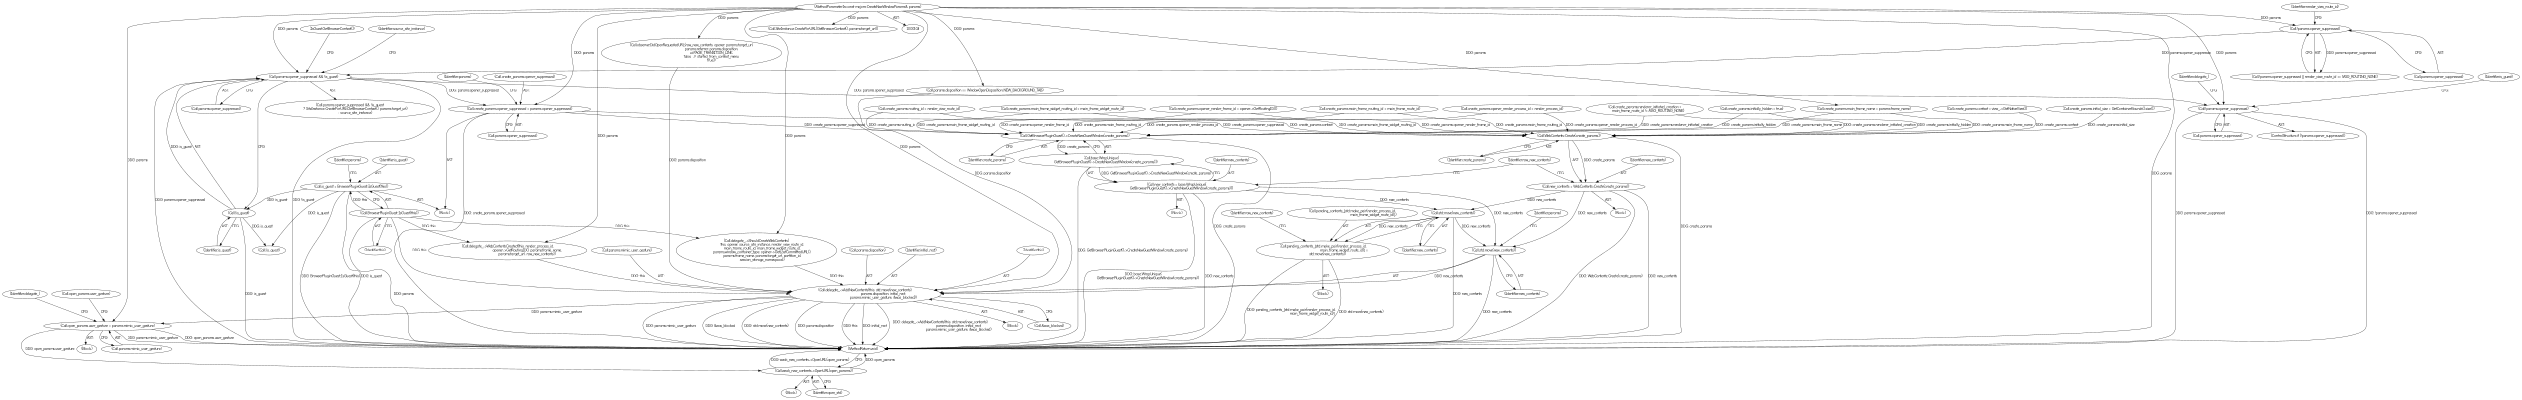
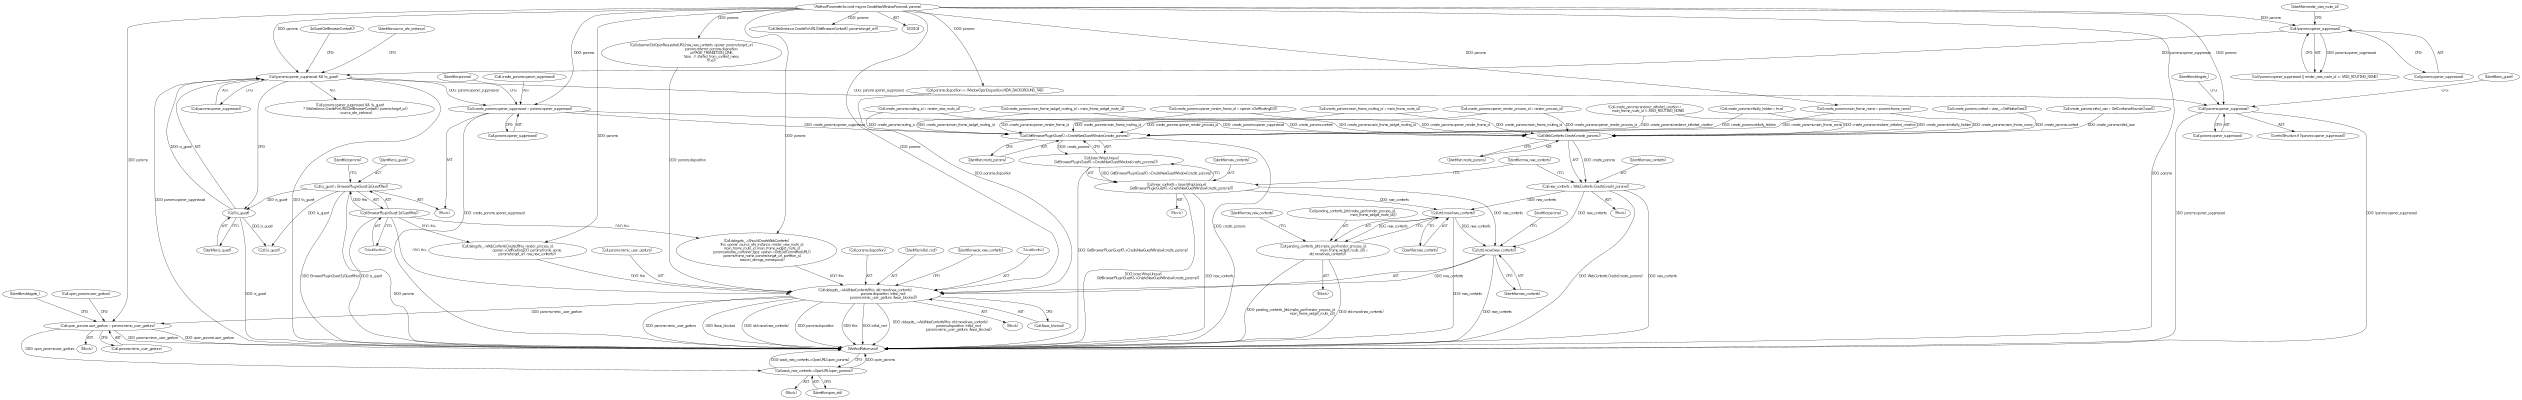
(377, 200) -> (377, 200)
none -> (980, 250)
(1488, 342) -> none
